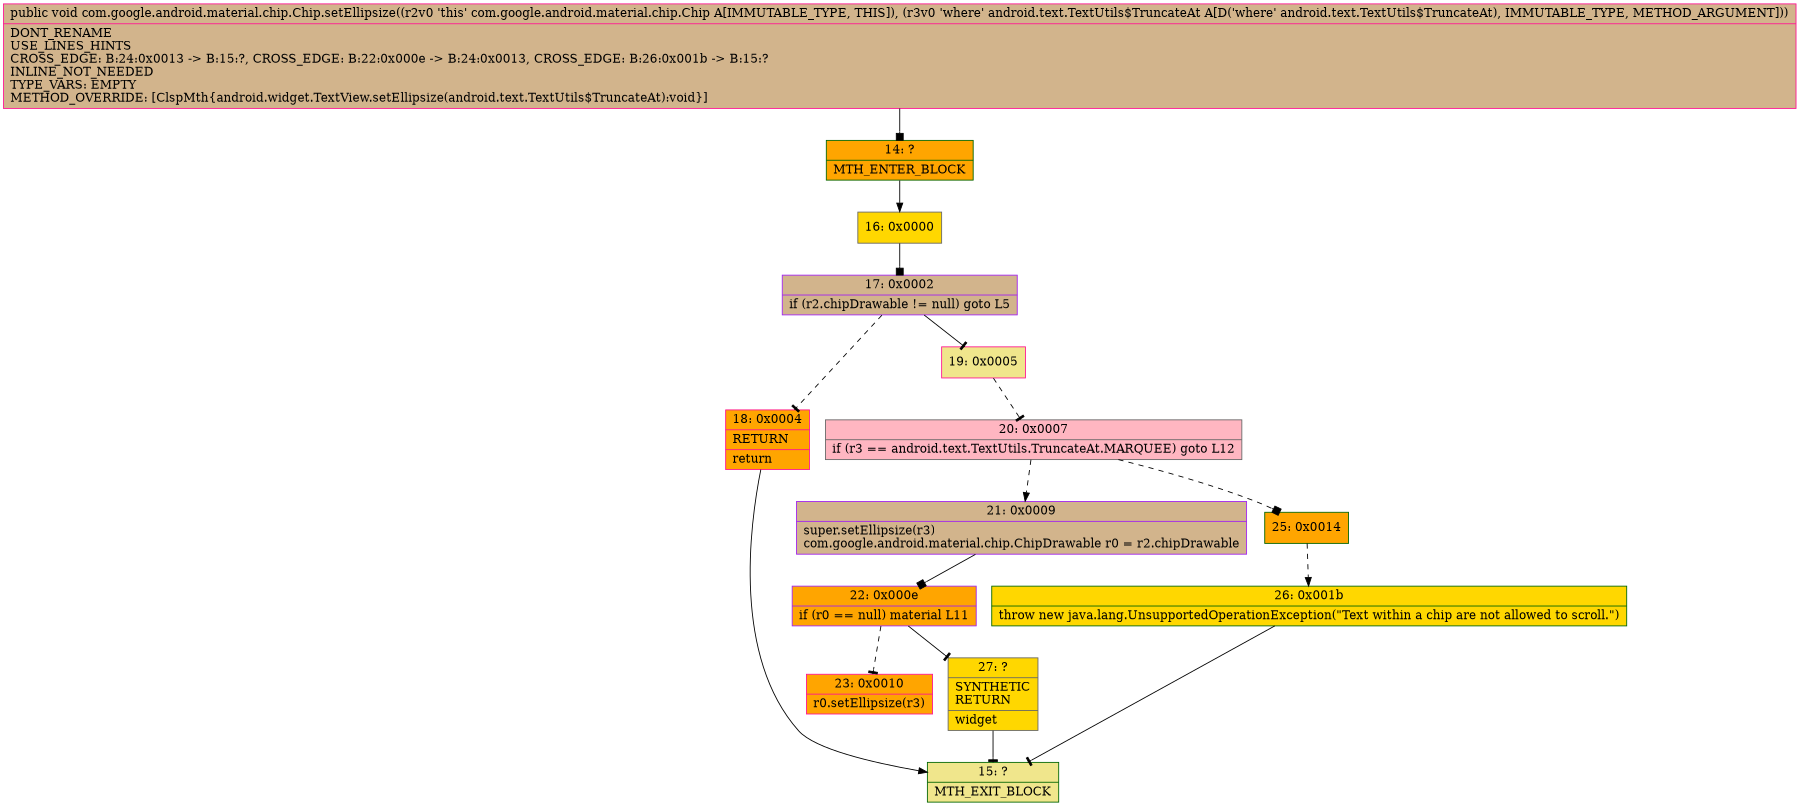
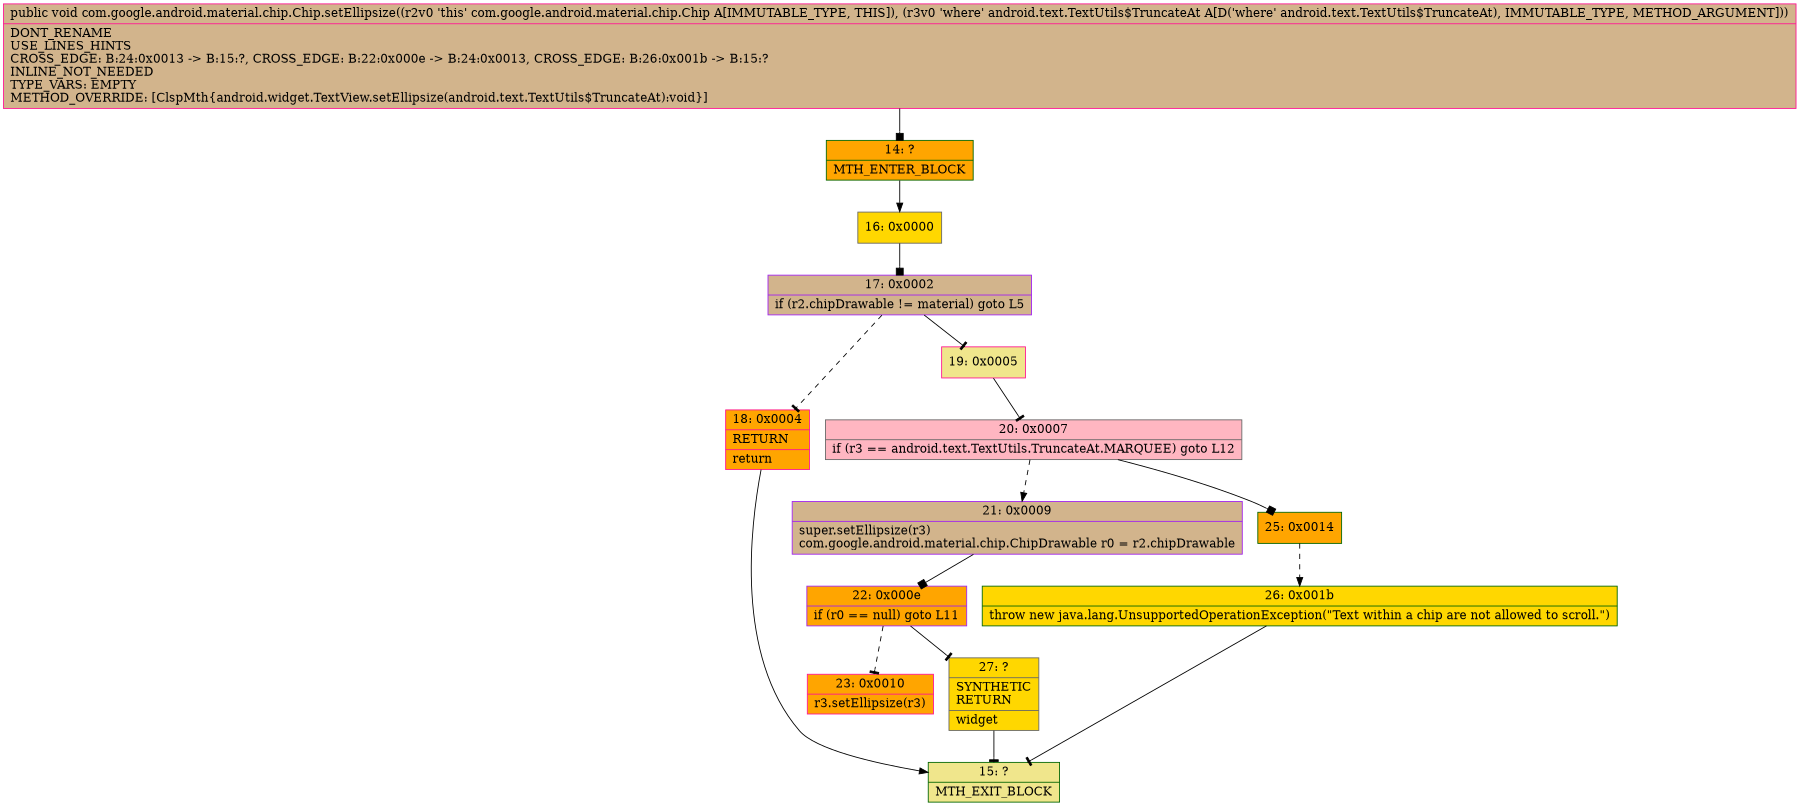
(900, 305) -> (900, 305)
(1006, 397) -> (1006, 397)
(1196, 481) -> (1193, 481)
(884, 616) -> (887, 616)
(870, 704) -> (870, 704)
